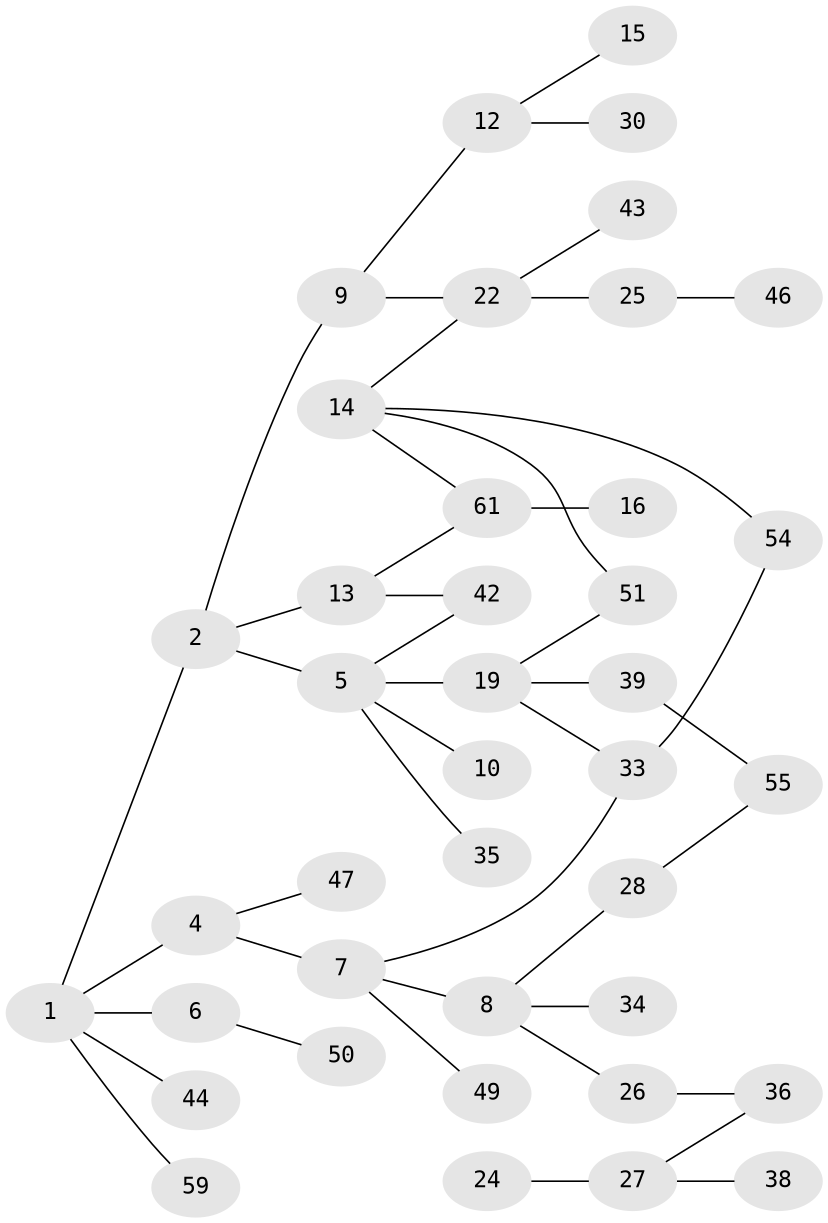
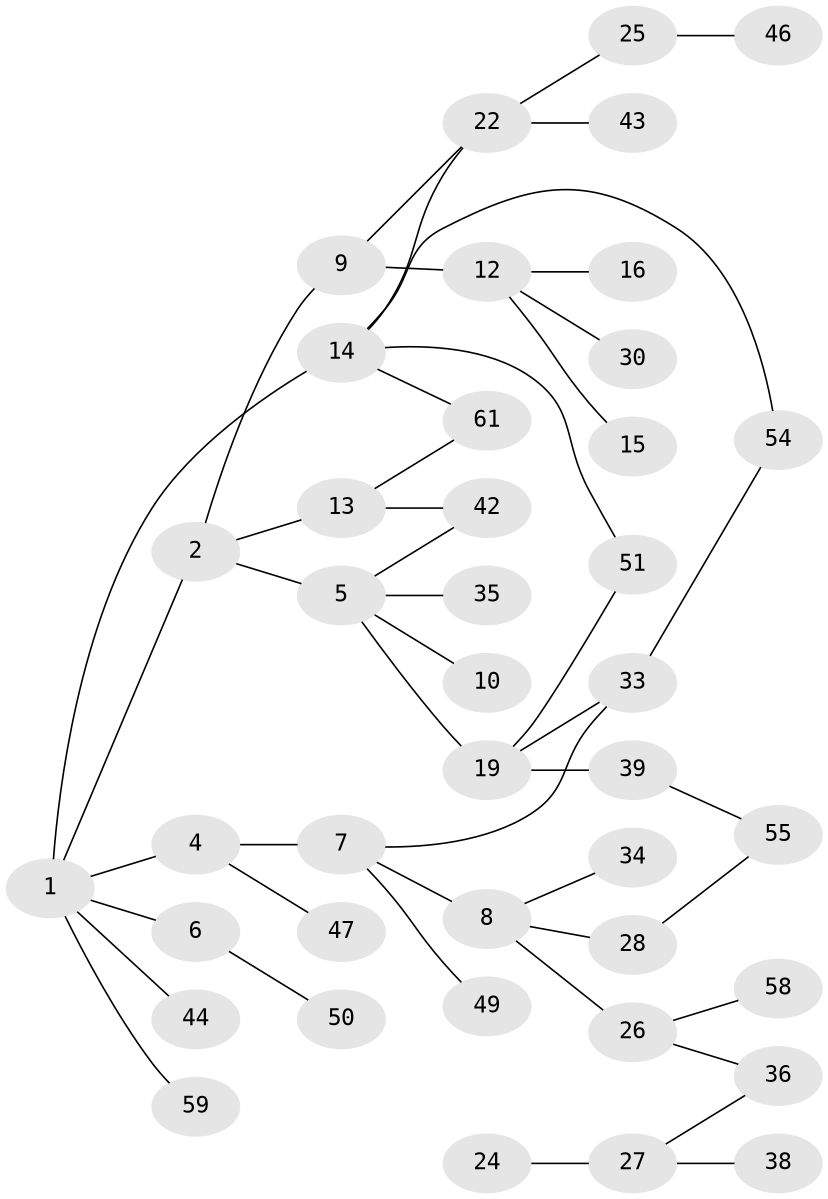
(553, 508) -> (560, 272)
none -> (116, 579)
none -> (778, 989)
